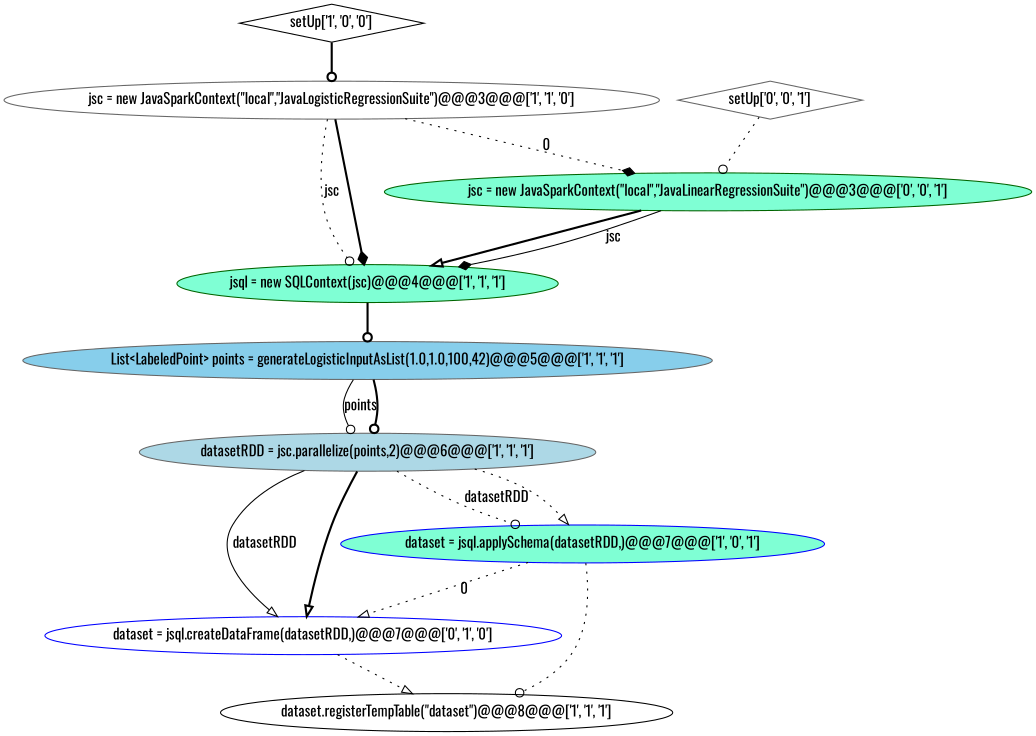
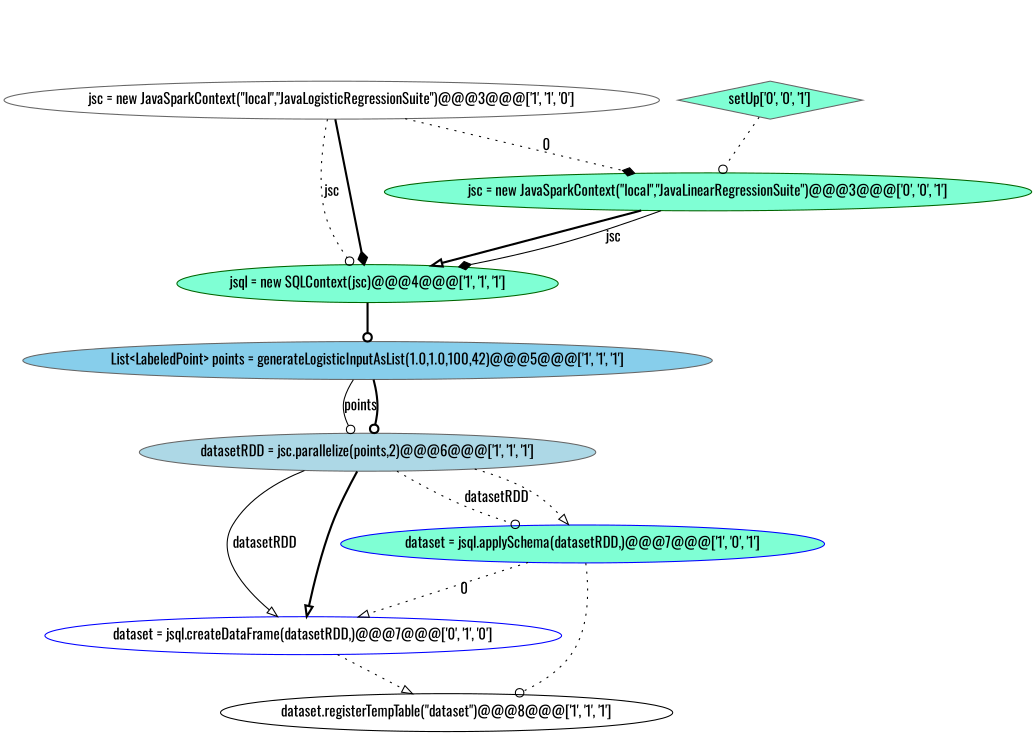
(332, 23) -> none
(770, 100) -> (770, 100)
